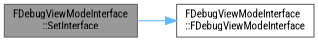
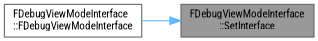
(152, 21) -> (156, 21)
